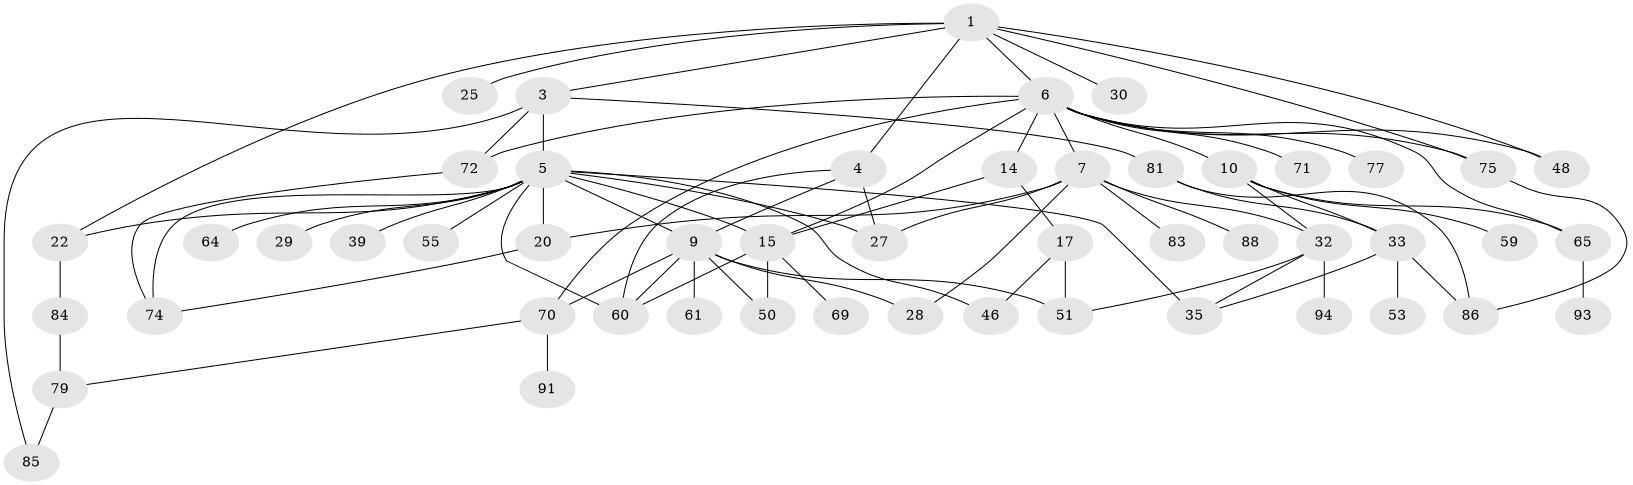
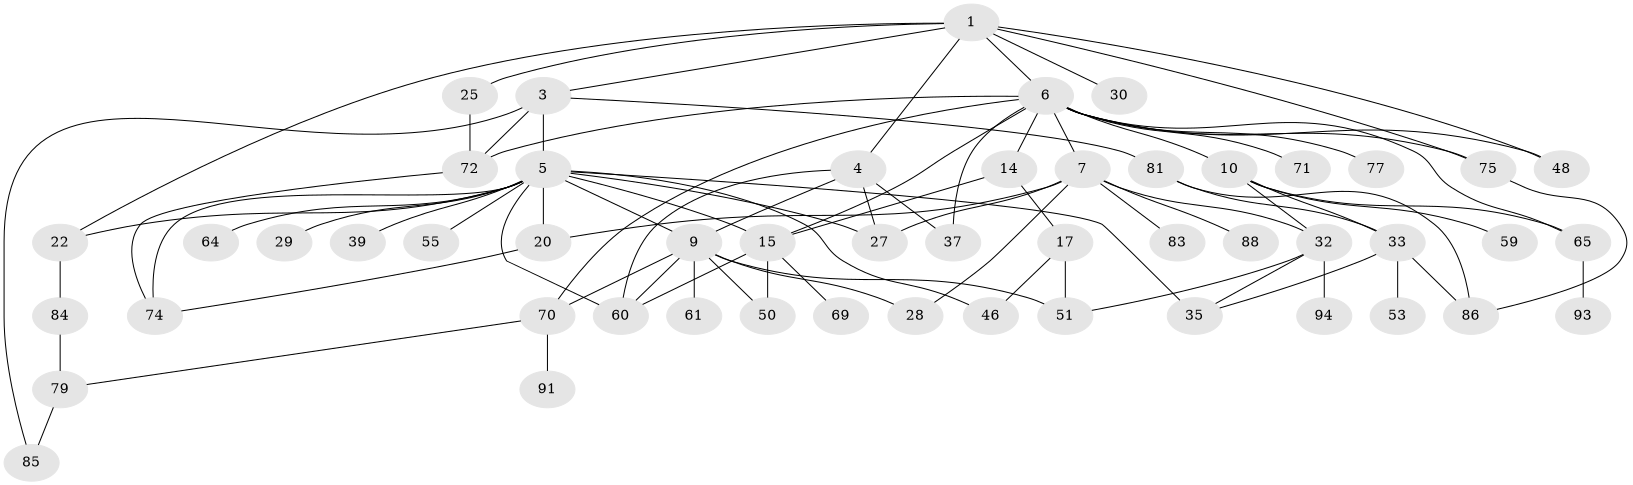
none -> (470, 133)
none -> (953, 243)
